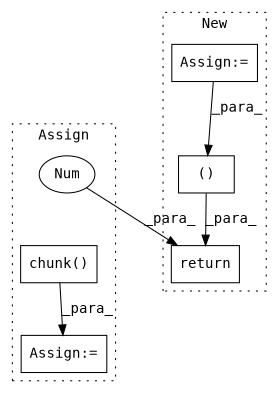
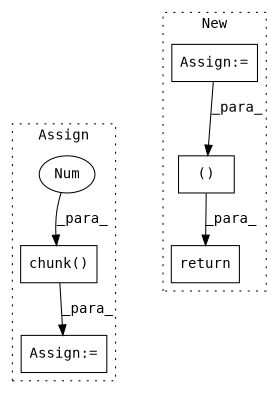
(127, 214) -> (57, 214)
